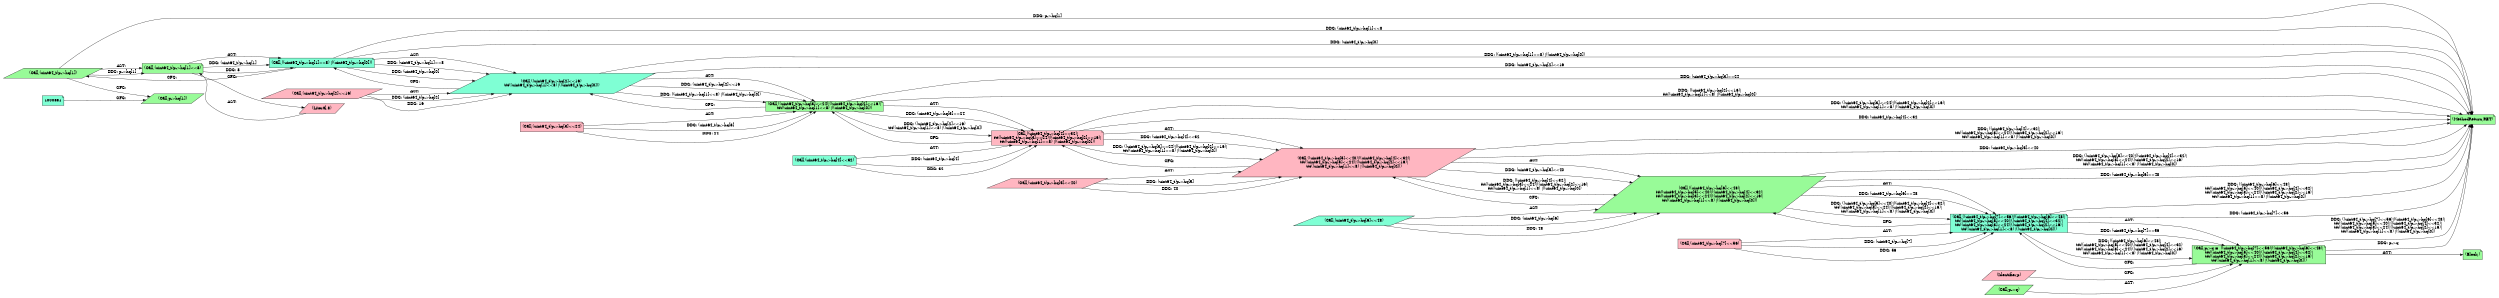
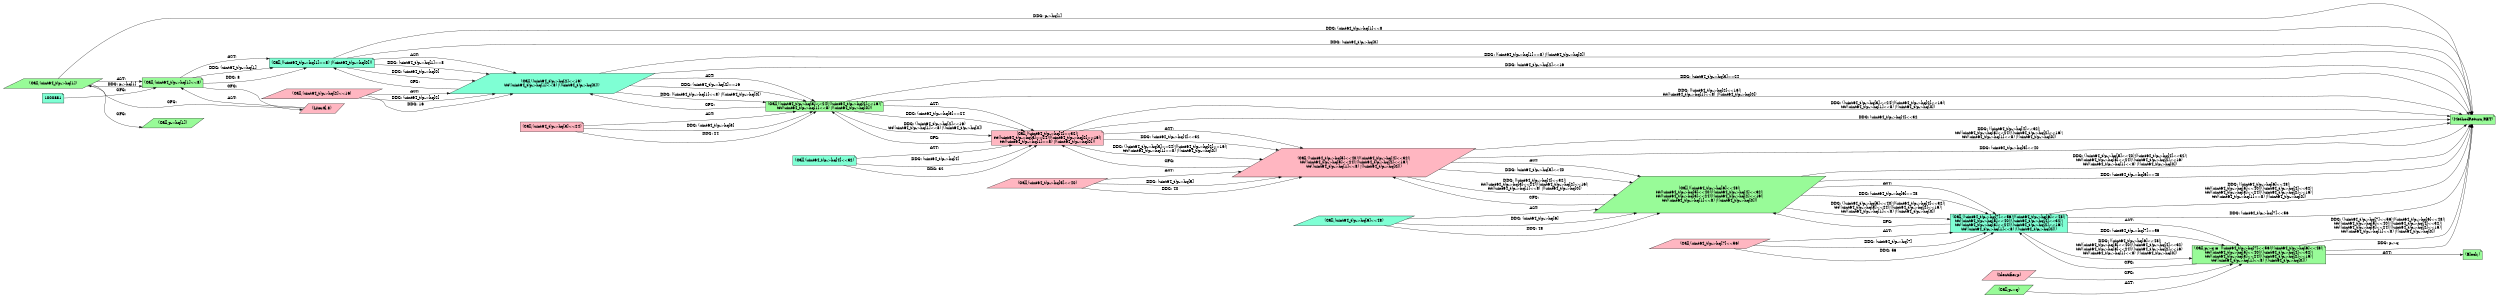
(193, 81) -> (195, 104)
(104, 101) -> (109, 96)
(1710, 244) -> (1710, 244)
